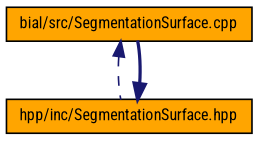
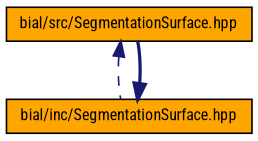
(129, 24) -> (129, 24)
(129, 116) -> (129, 116)
